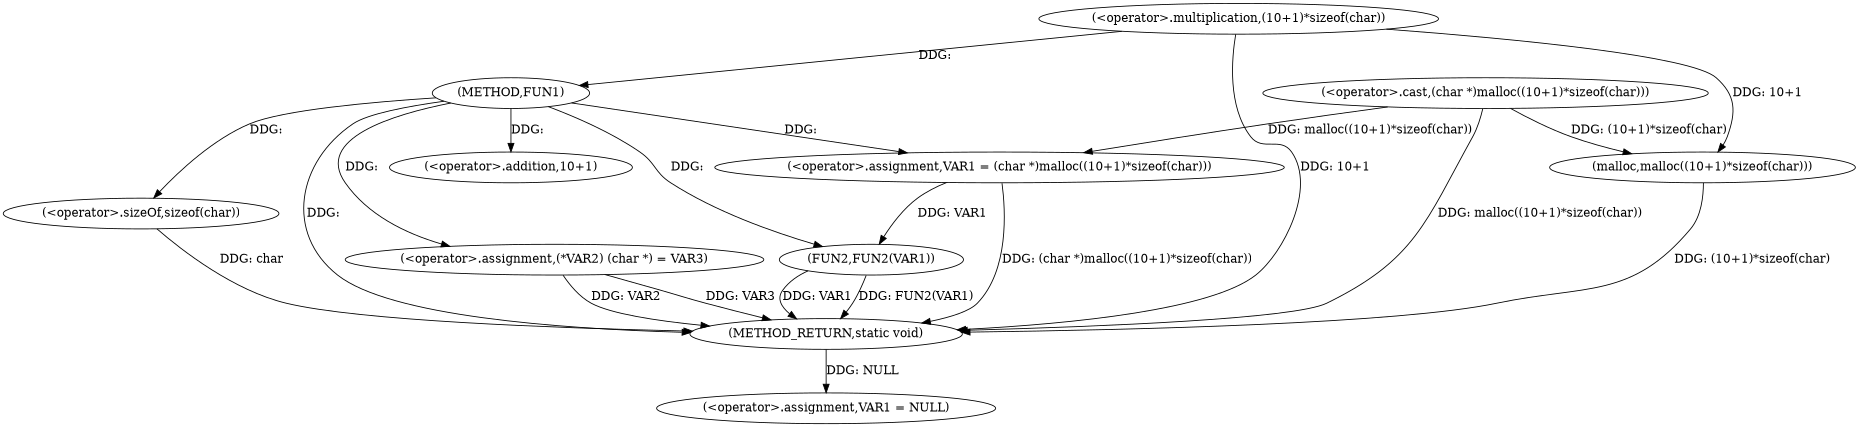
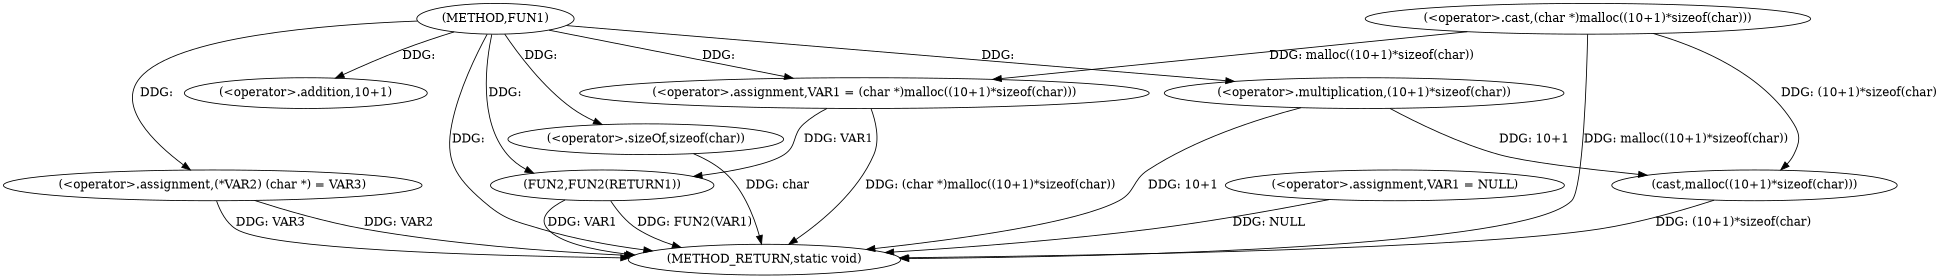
(855, 58) -> (896, 53)
(1703, 167) -> (1754, 185)
(871, 260) -> (602, 185)
(826, 367) -> (1112, 234)
